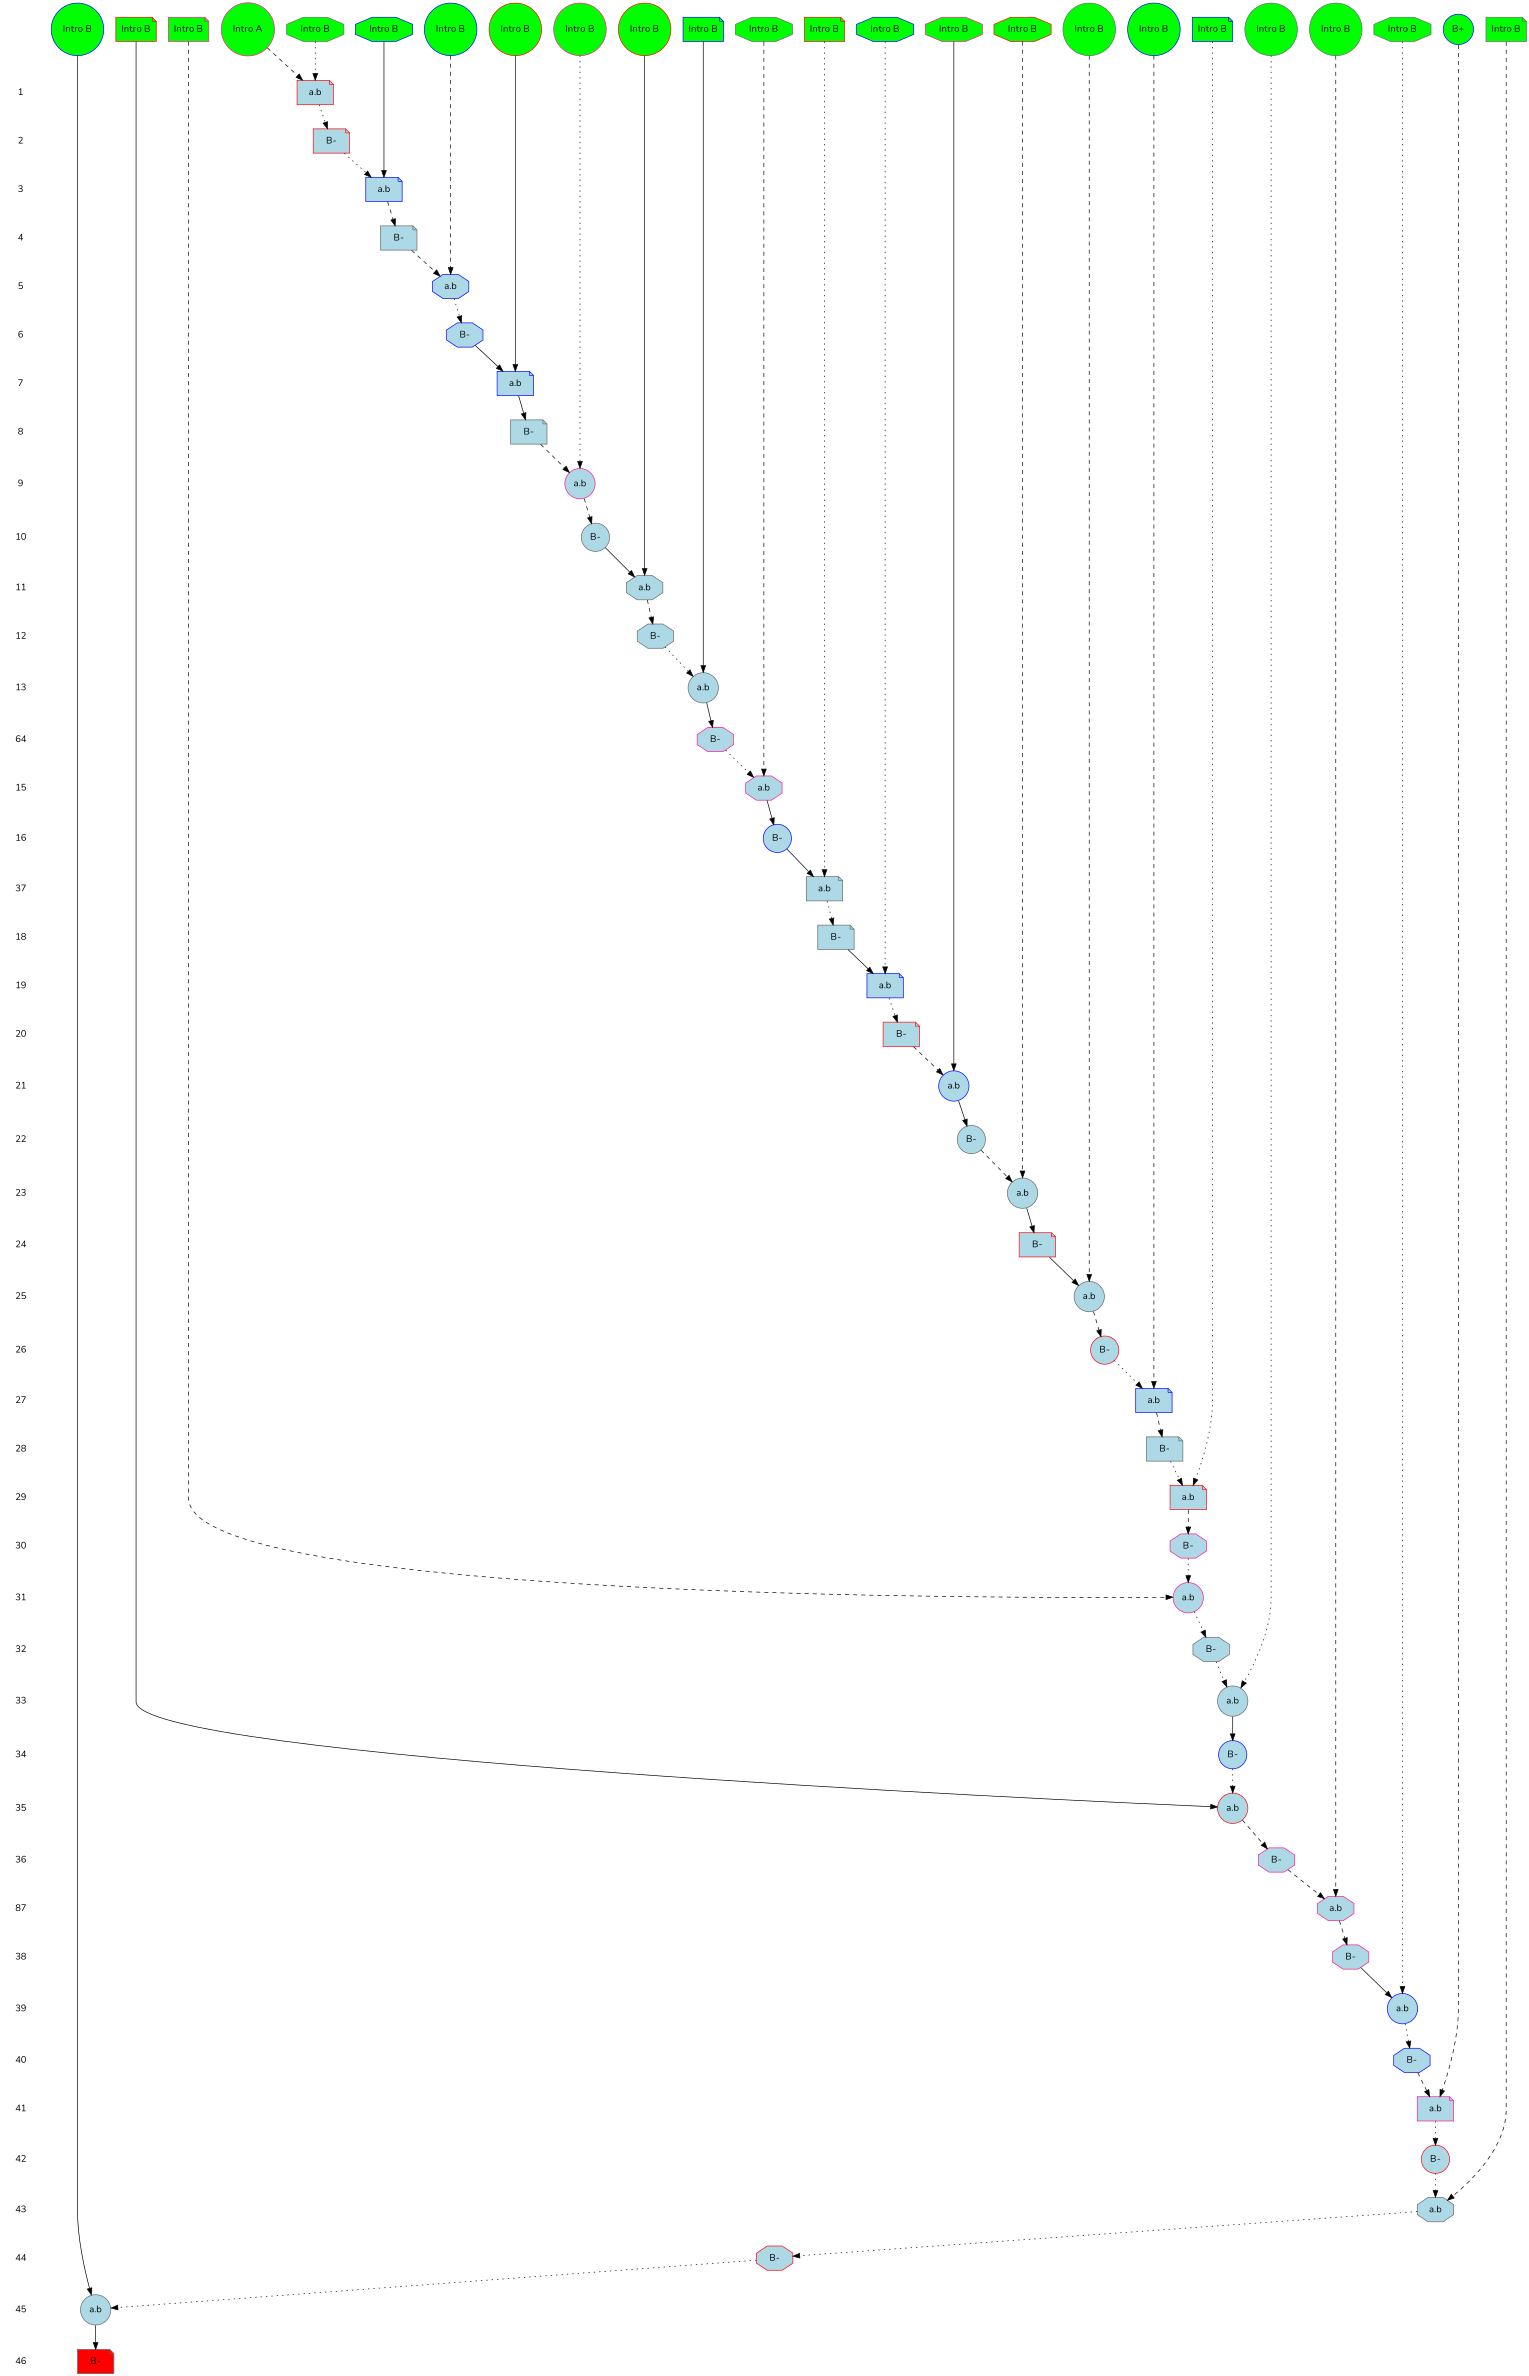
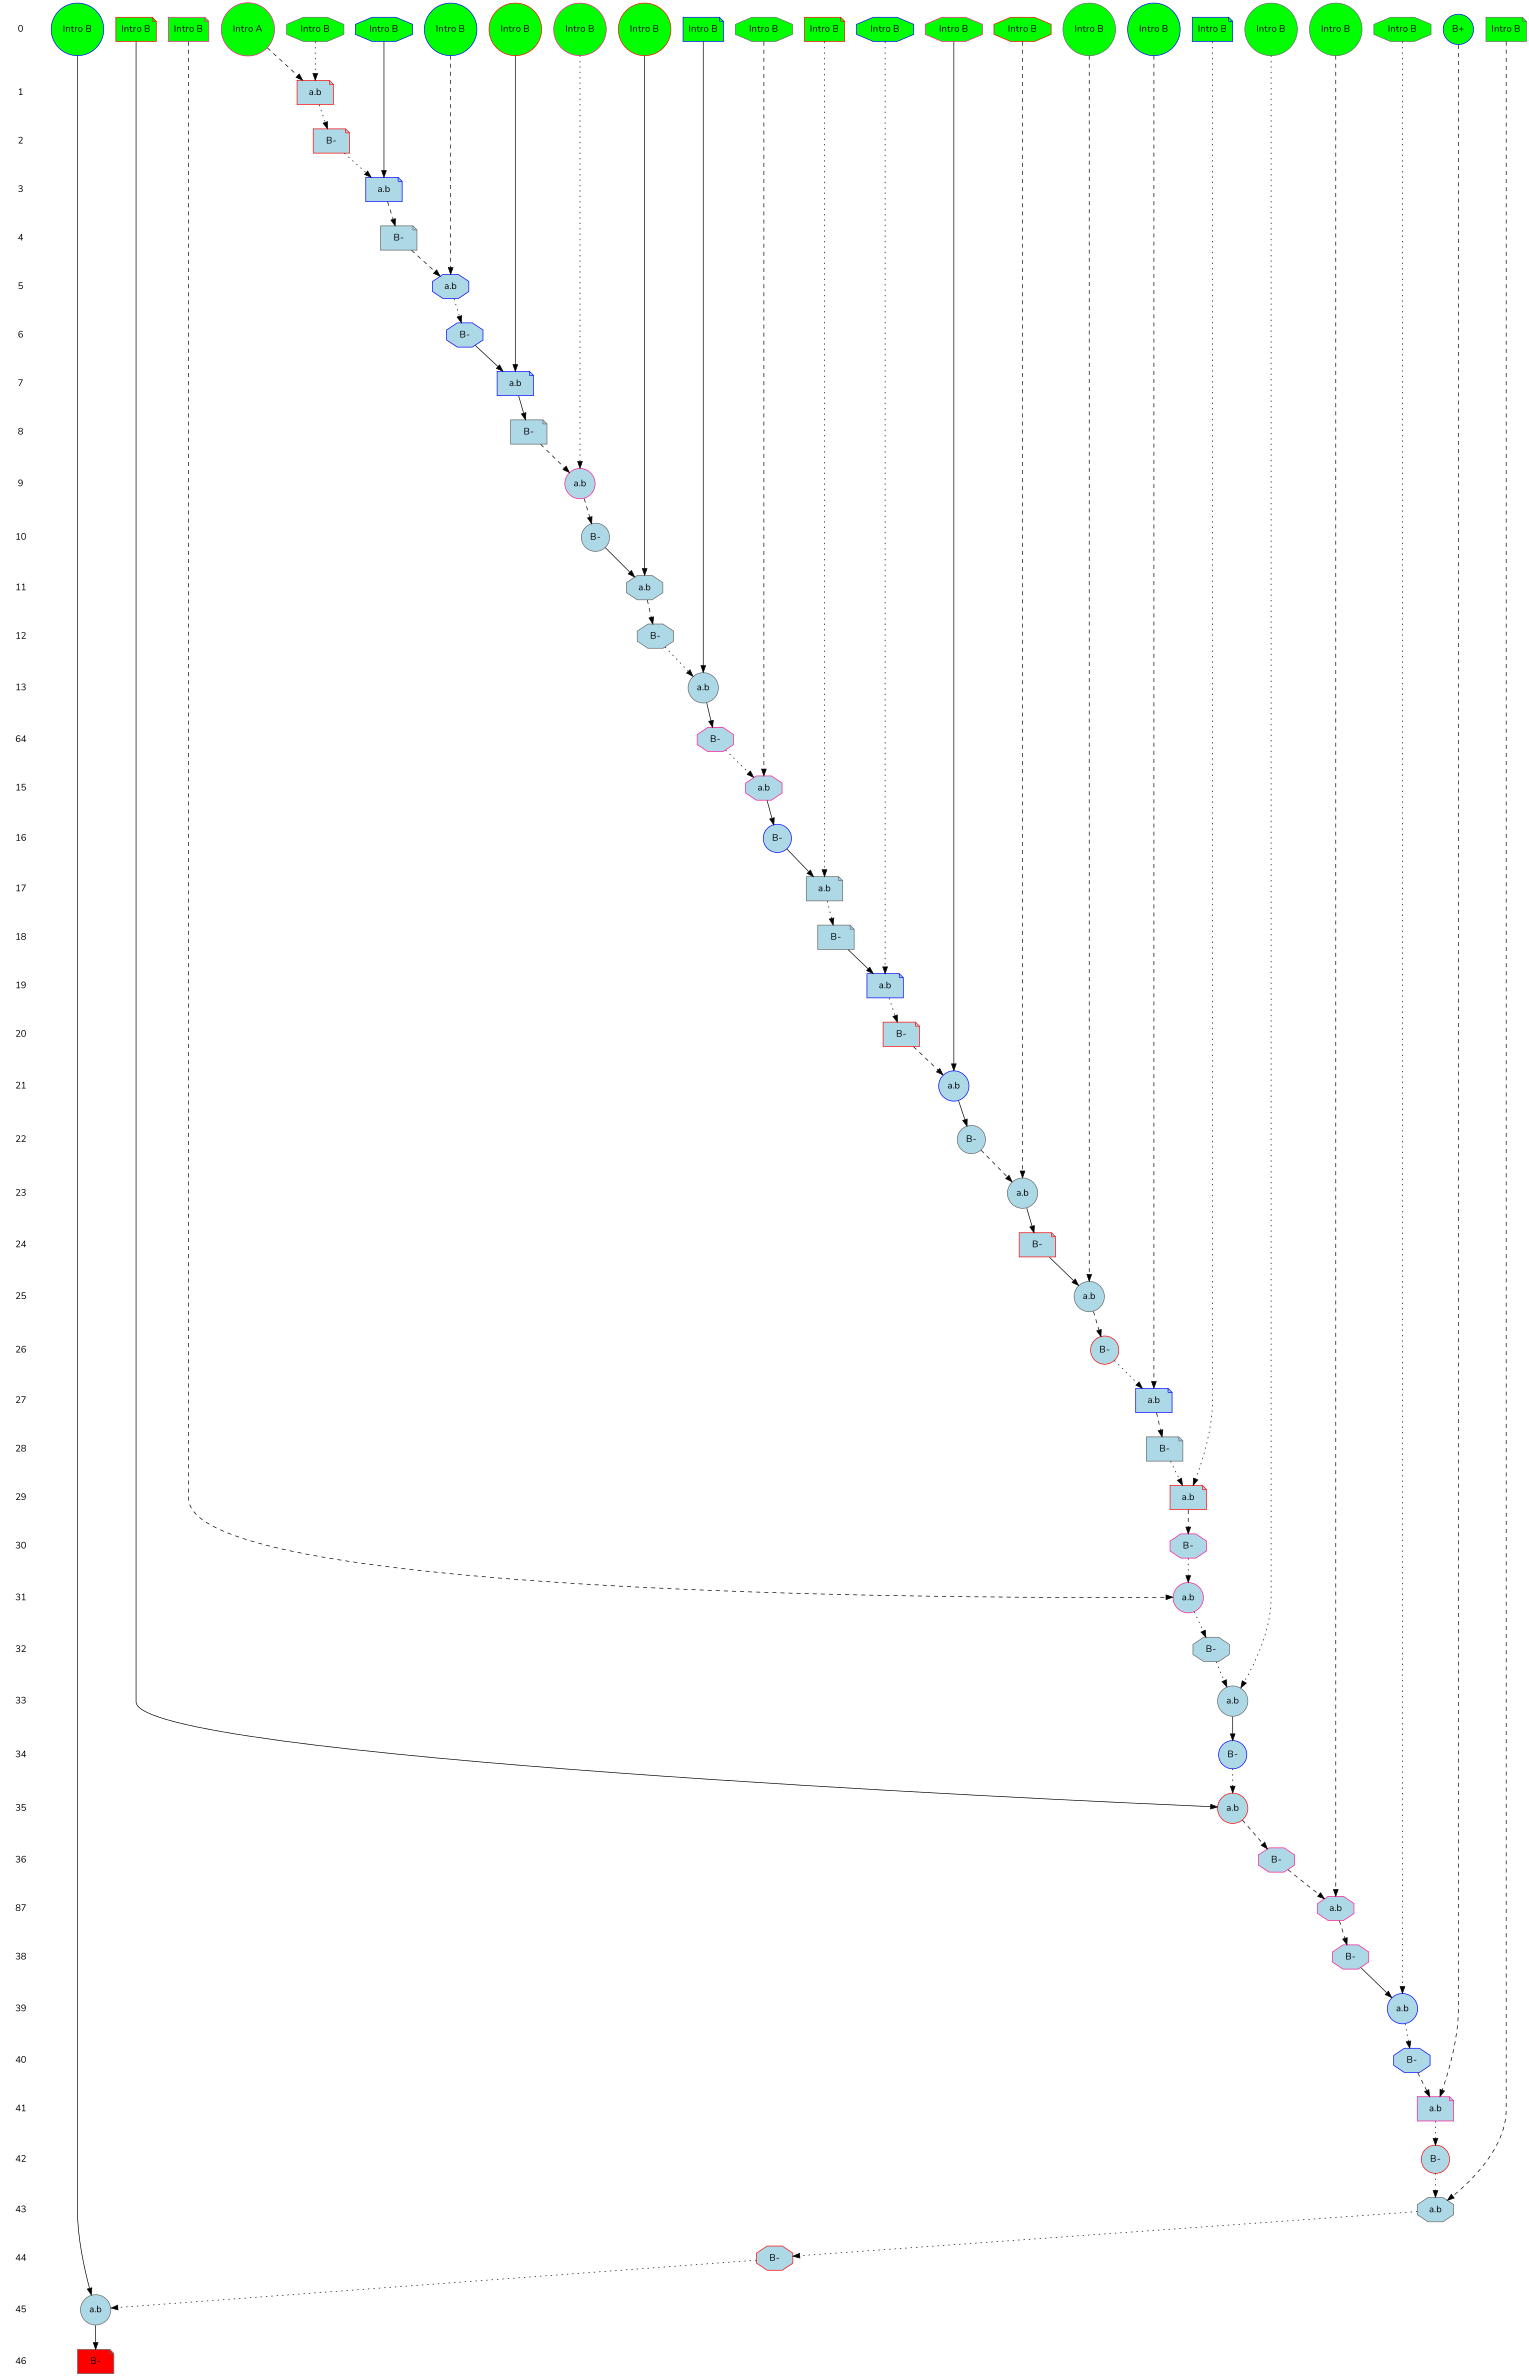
none -> (21, 29)
(21, 889) -> (21, 889)
